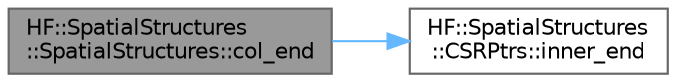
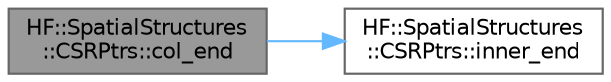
(170, 41) -> (138, 41)
